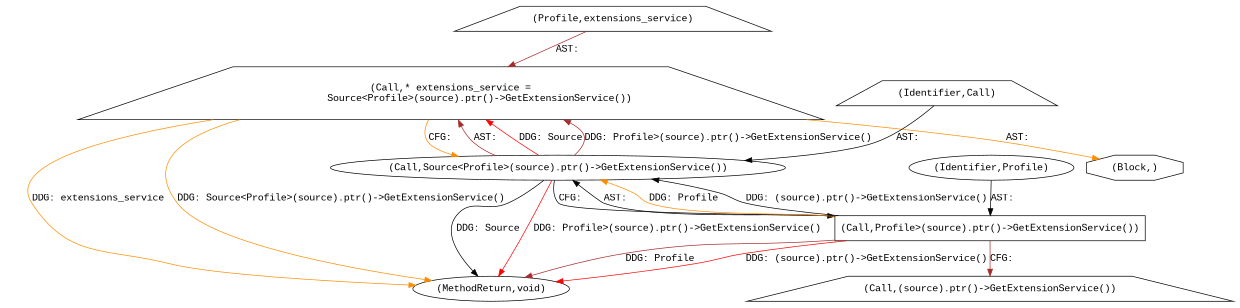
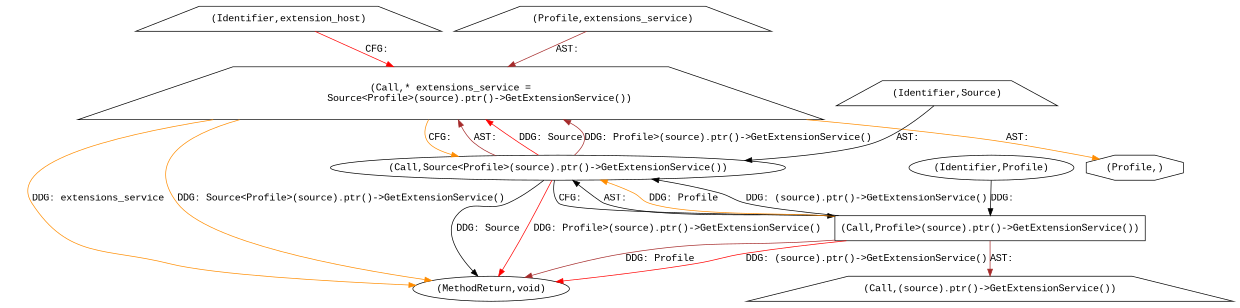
none -> (289, 19)
(947, 93) -> (947, 93)
(1135, 168) -> (1135, 168)
(1005, 198) -> (1005, 198)
(1005, 259) -> (1005, 259)
